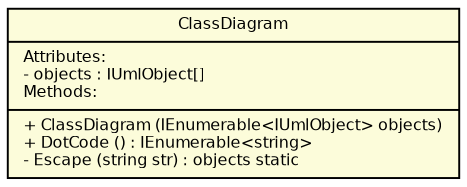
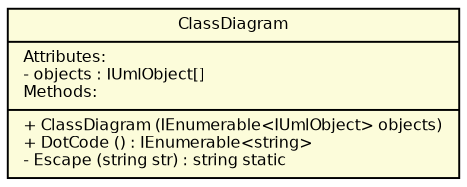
(162, 161) -> (156, 161)
